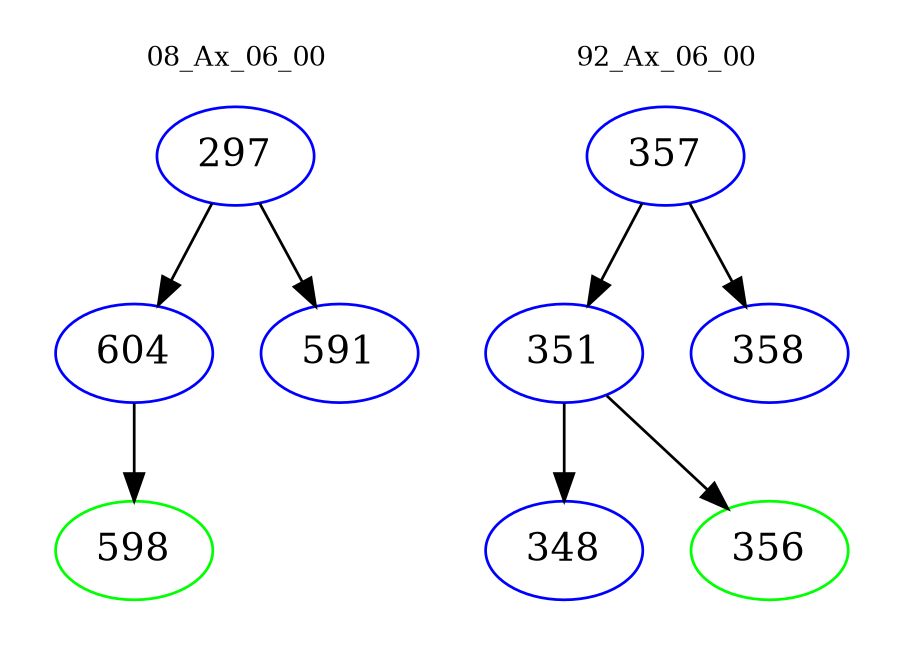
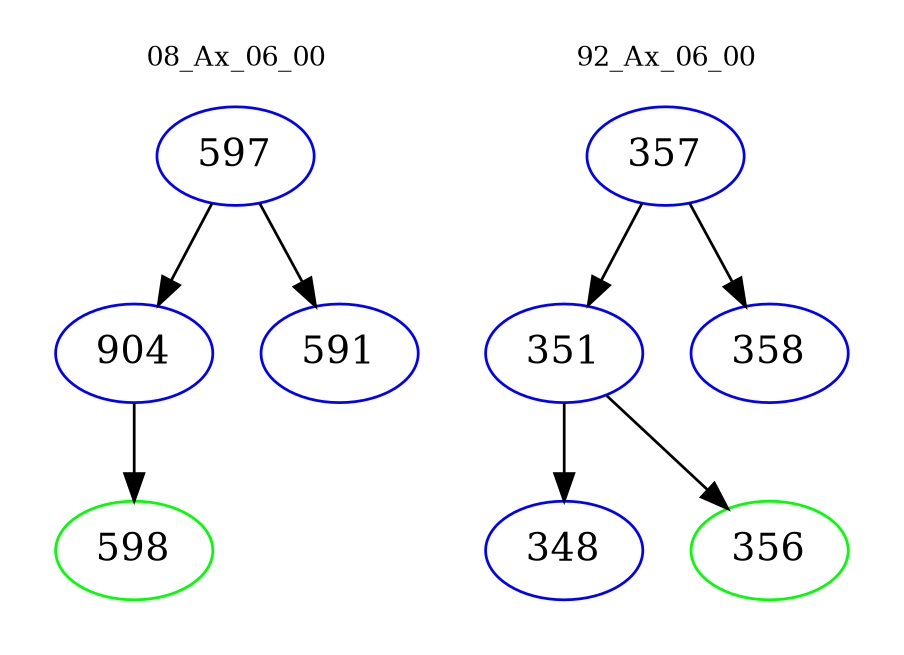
(236, 156) -> (236, 156)
(134, 353) -> (134, 353)
